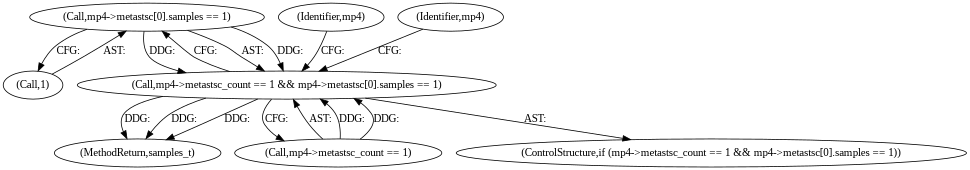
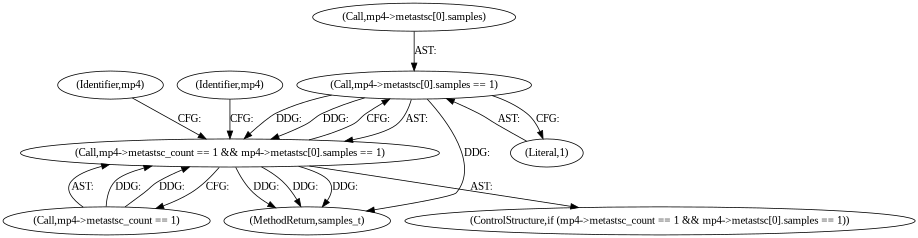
none -> (414, 17)
(33, 85) -> (547, 153)
none -> (462, 183)
